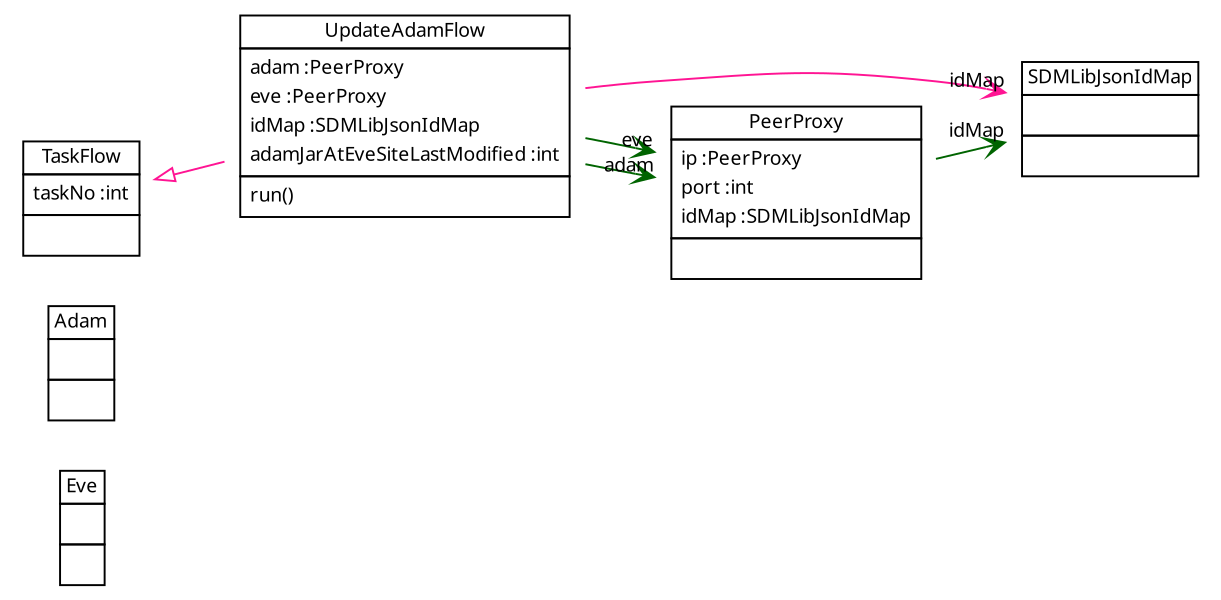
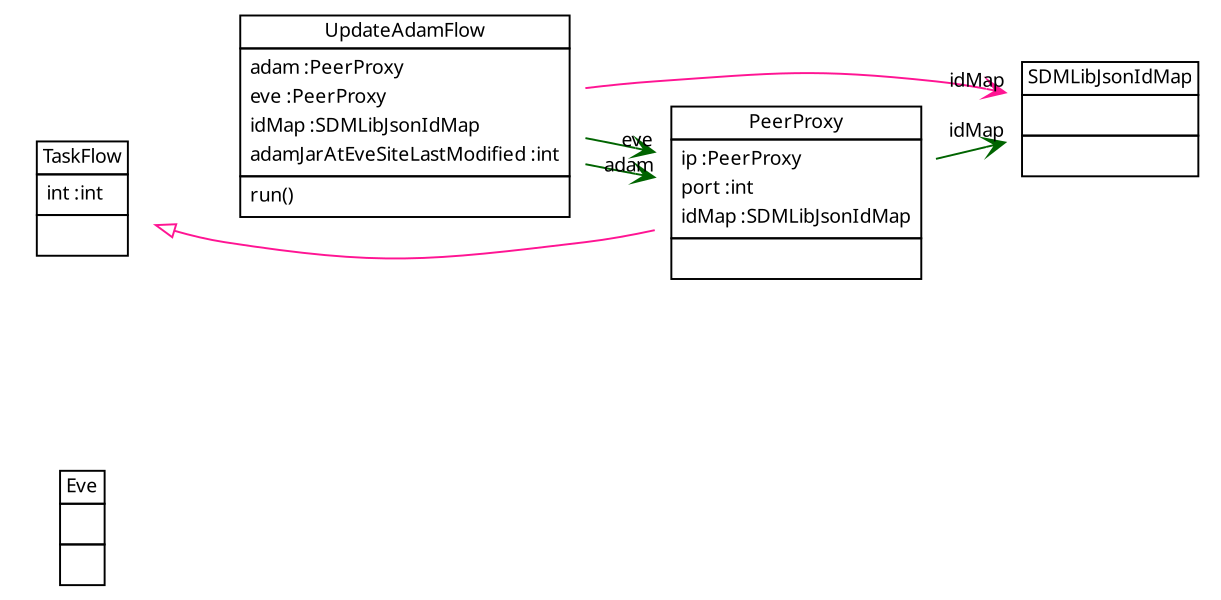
(199, 168) -> (415, 258)
(81, 194) -> (76, 194)
(81, 362) -> none
